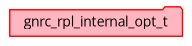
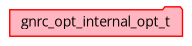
(96, 23) -> (96, 23)
